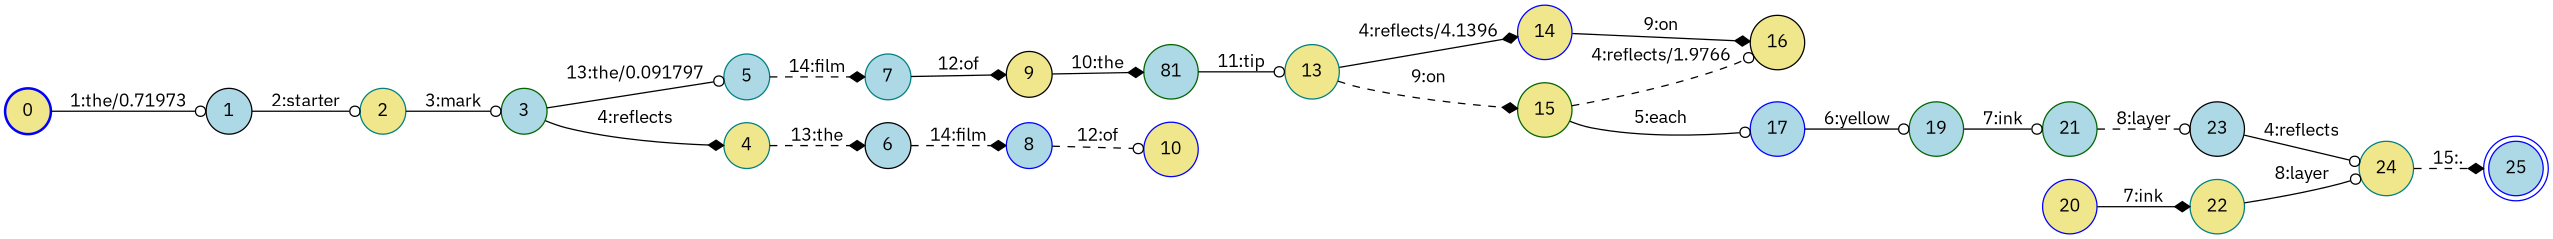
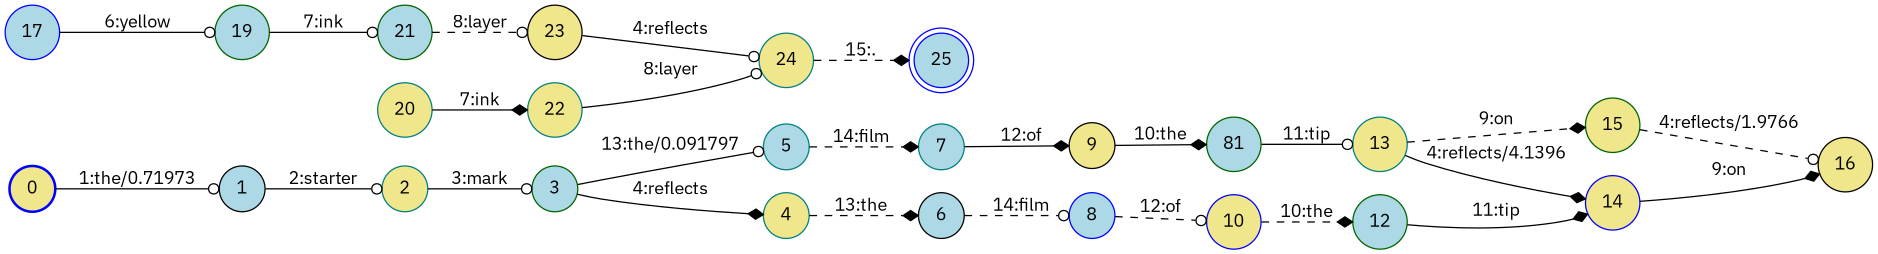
(2217, 129) -> (555, 32)
(1654, 135) -> none
(951, 146) -> (1012, 216)
(2070, 207) -> (405, 110)
none -> (1380, 222)
